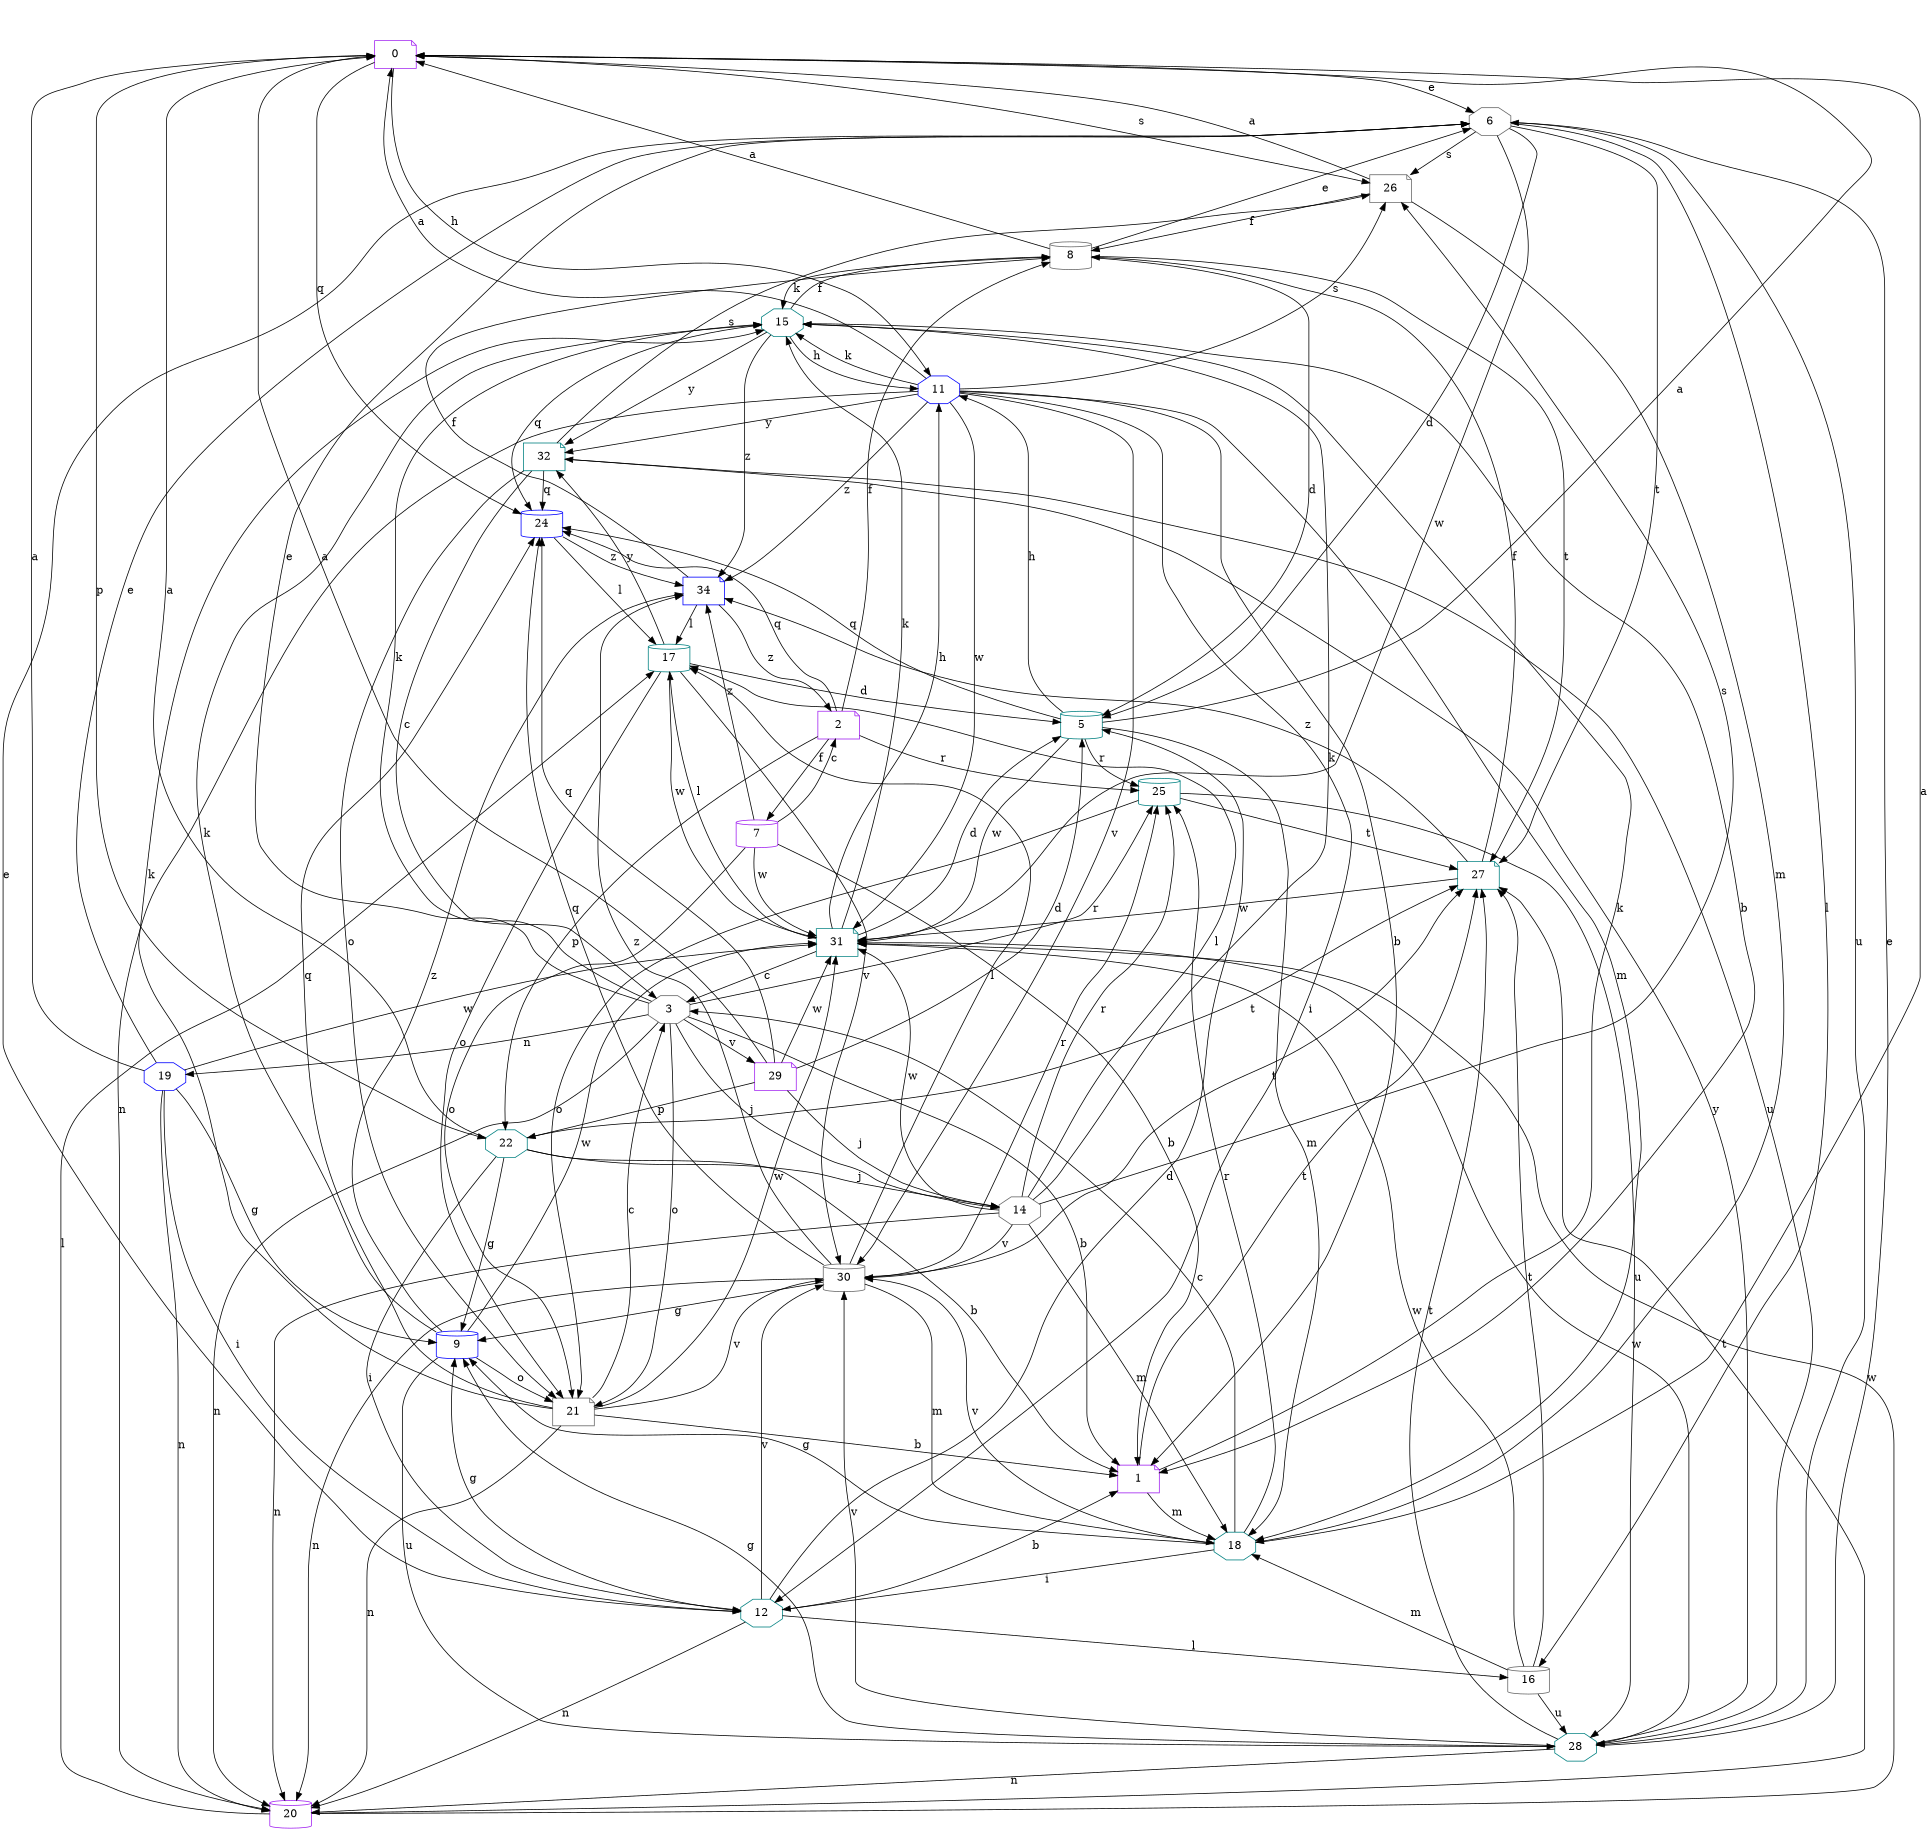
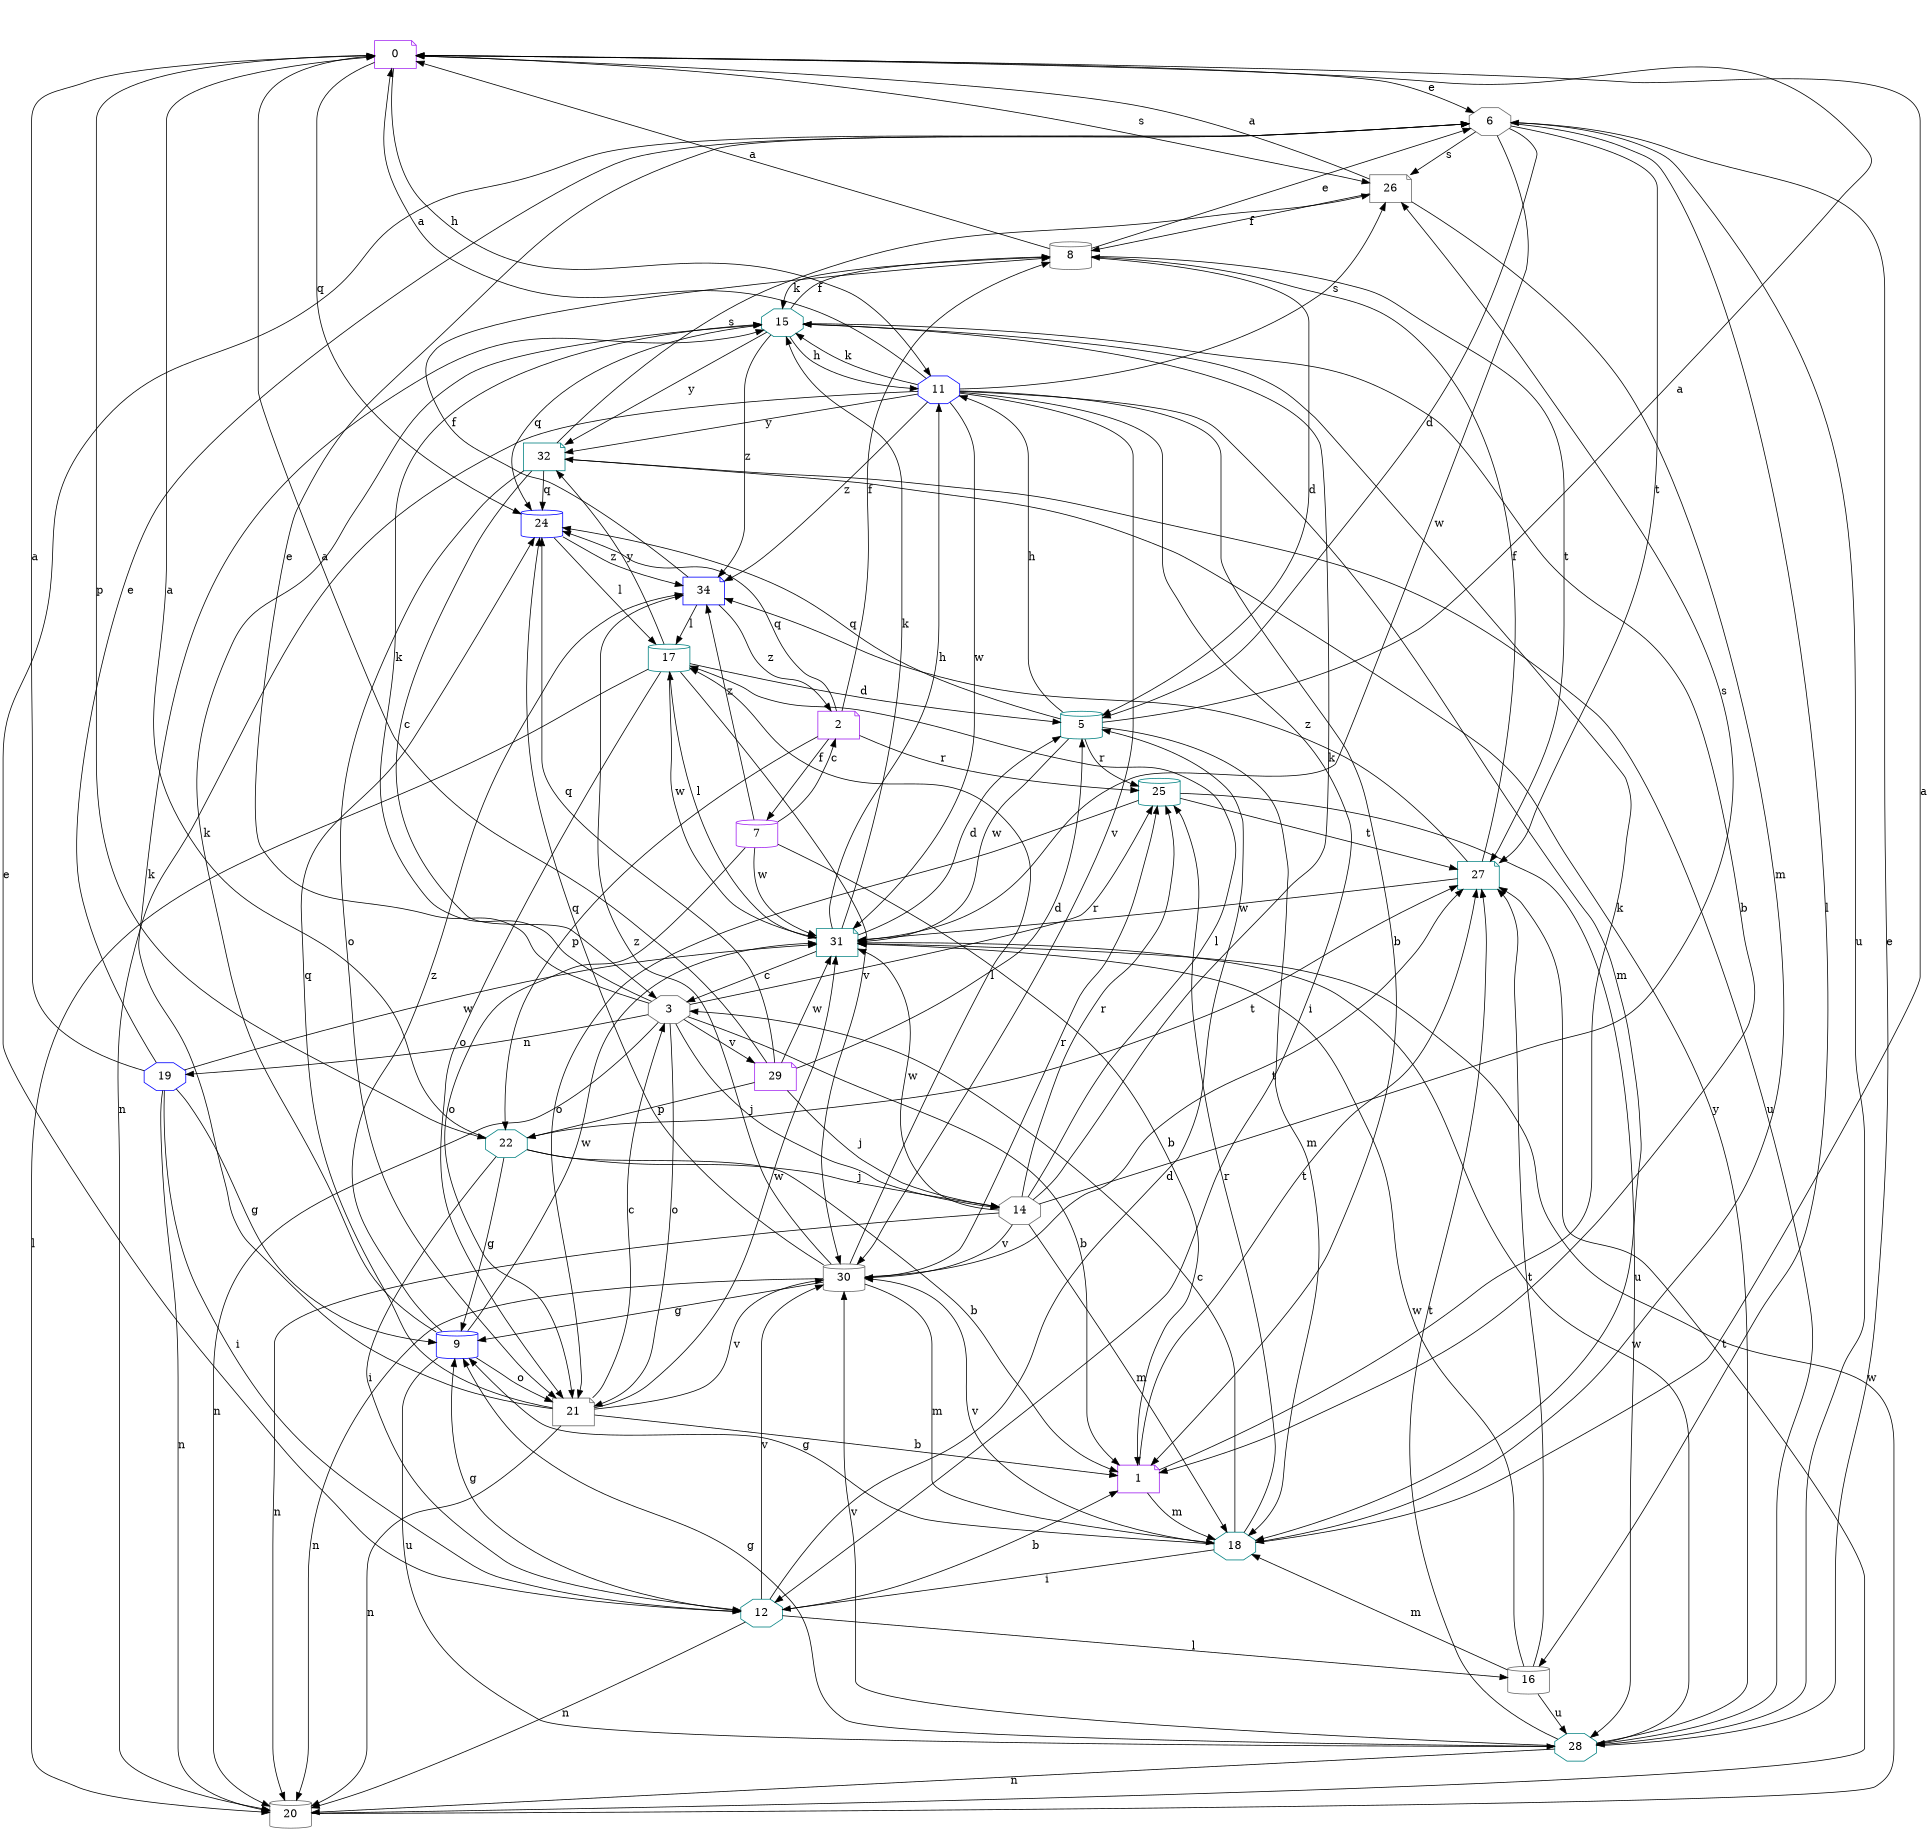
(61, 1185) -> (33, 1161)
(291, 1814) -> (291, 1814)
